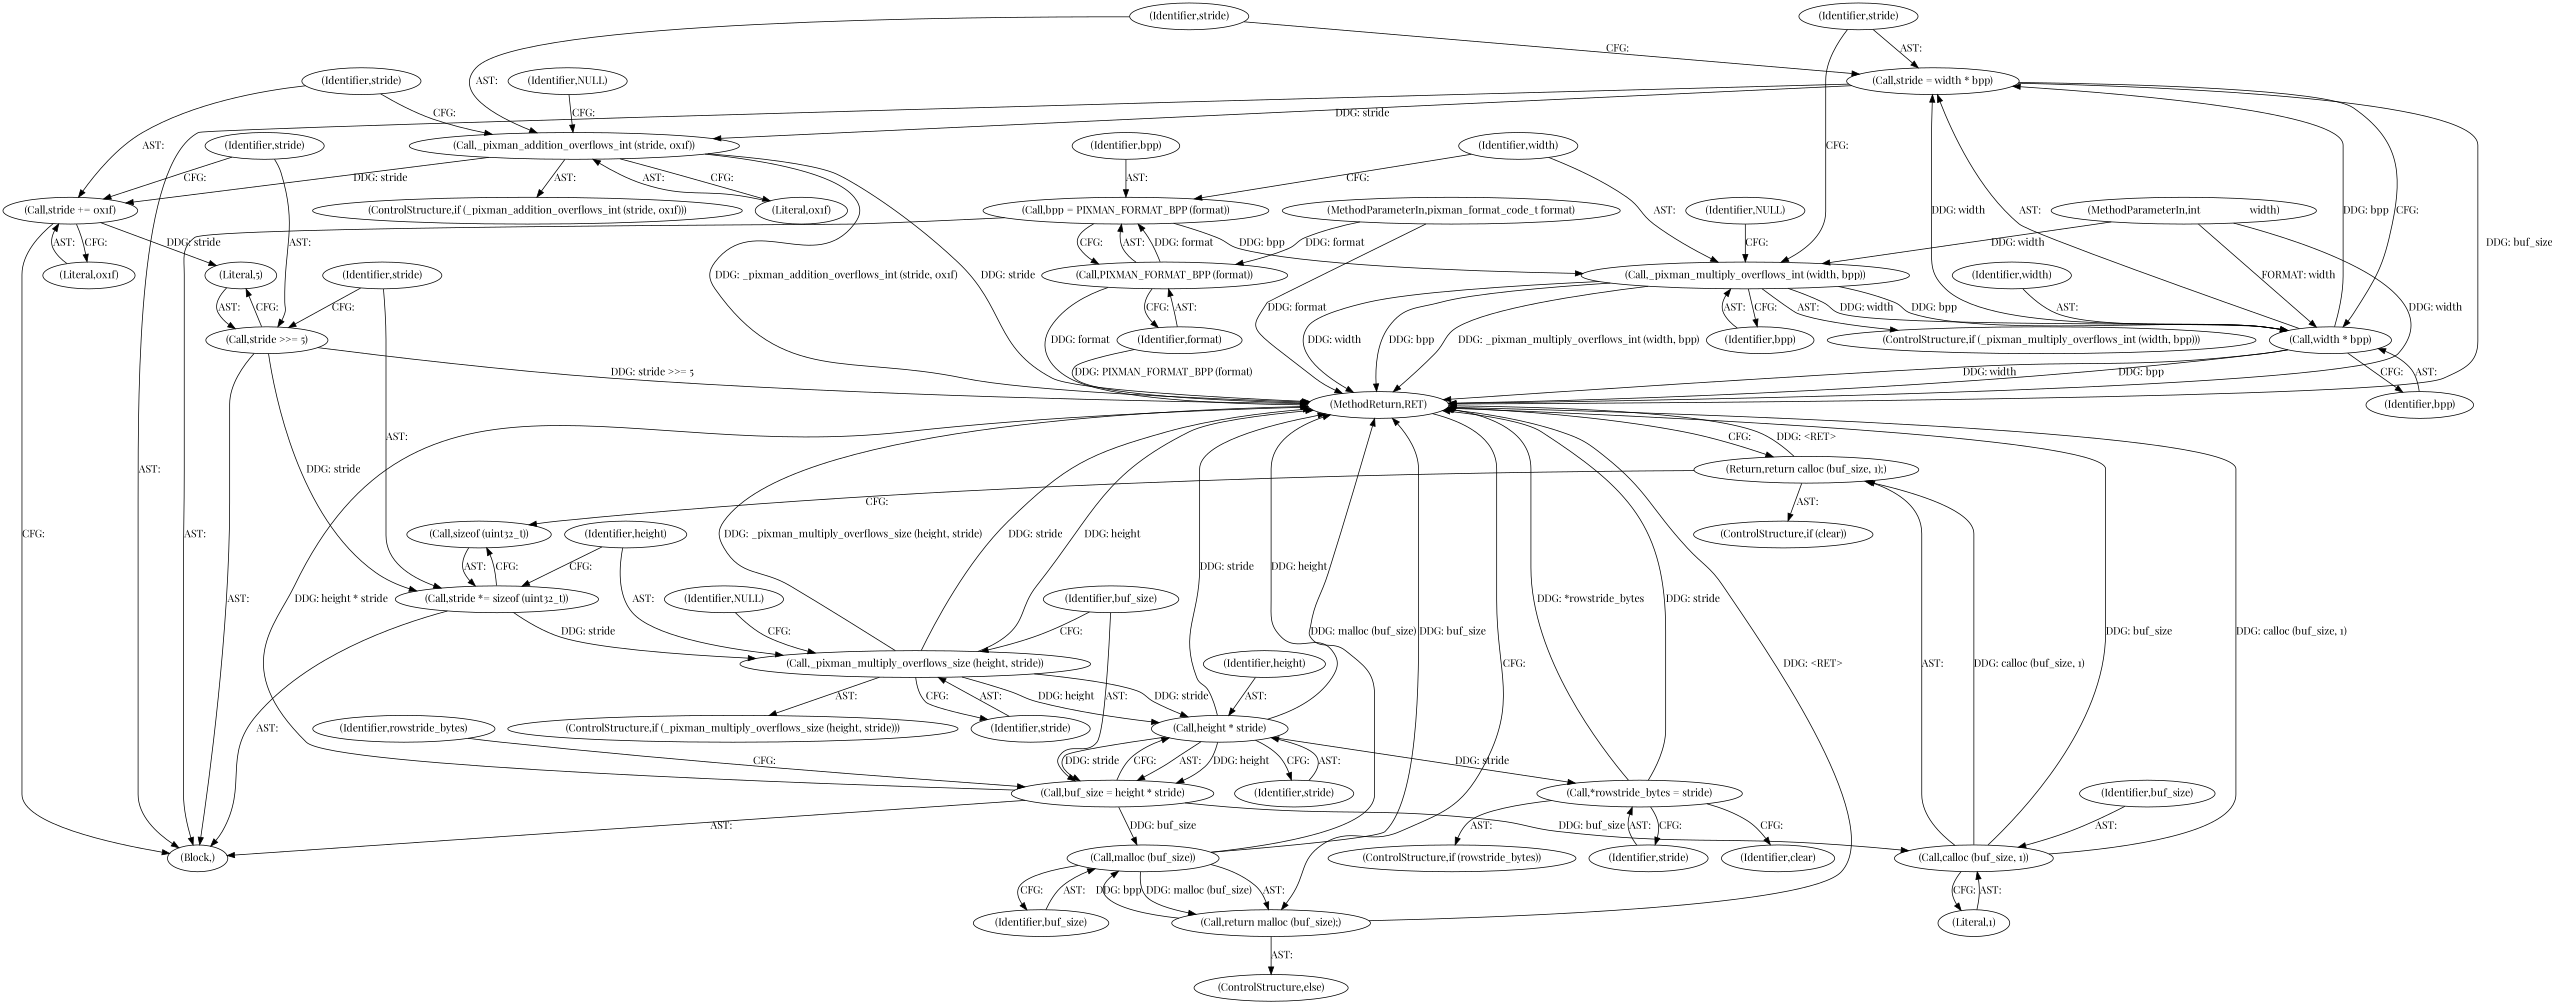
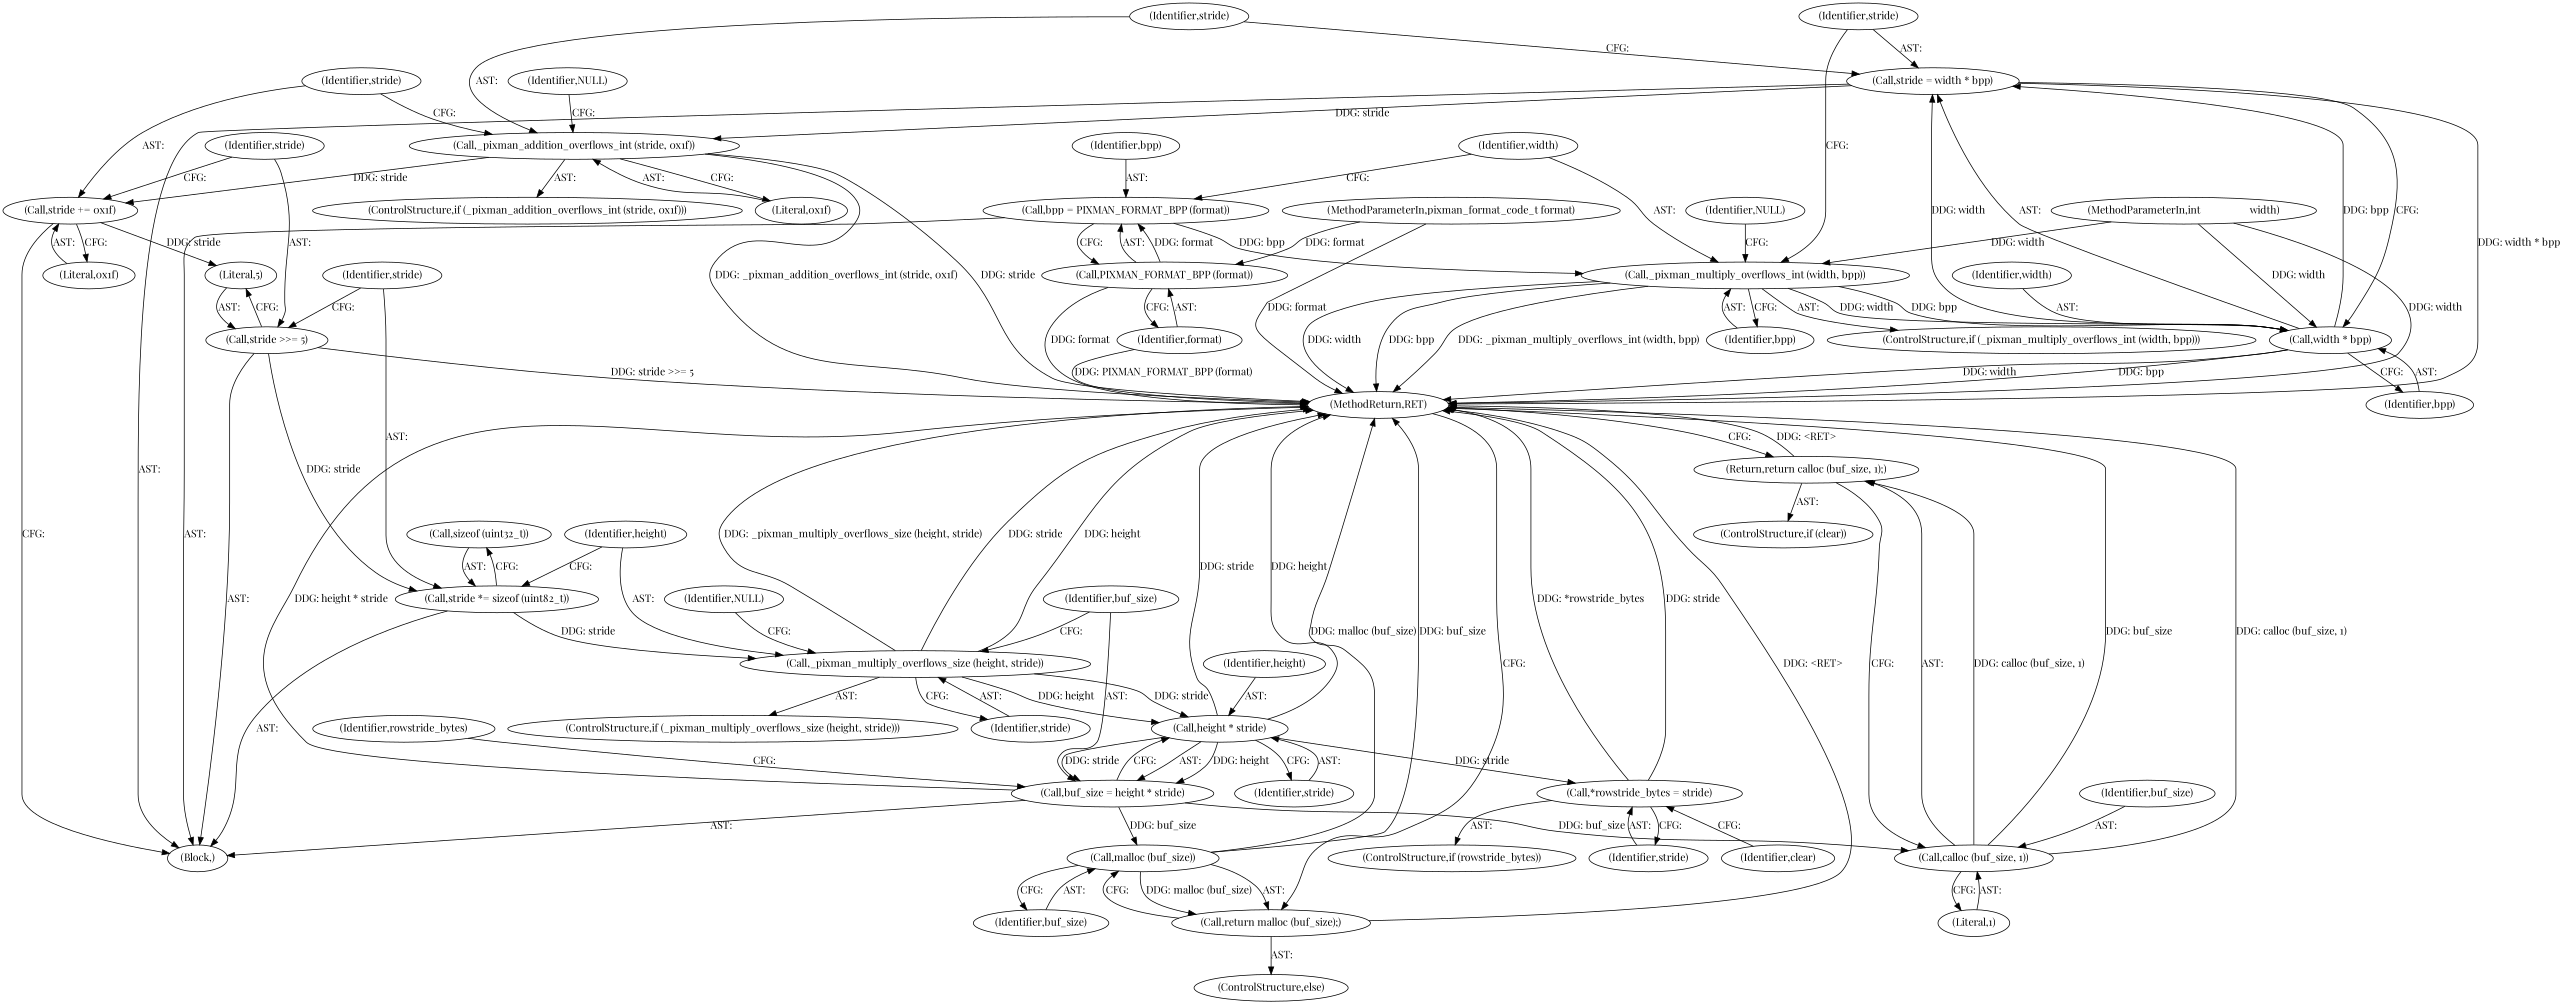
(2520, 243) -> (2520, 243)
(2299, 275) -> (2299, 275)
(1144, 483) -> (1870, 666)
(497, 599) -> (497, 599)
(1739, 816) -> (1713, 828)
(1119, 891) -> (1119, 891)
